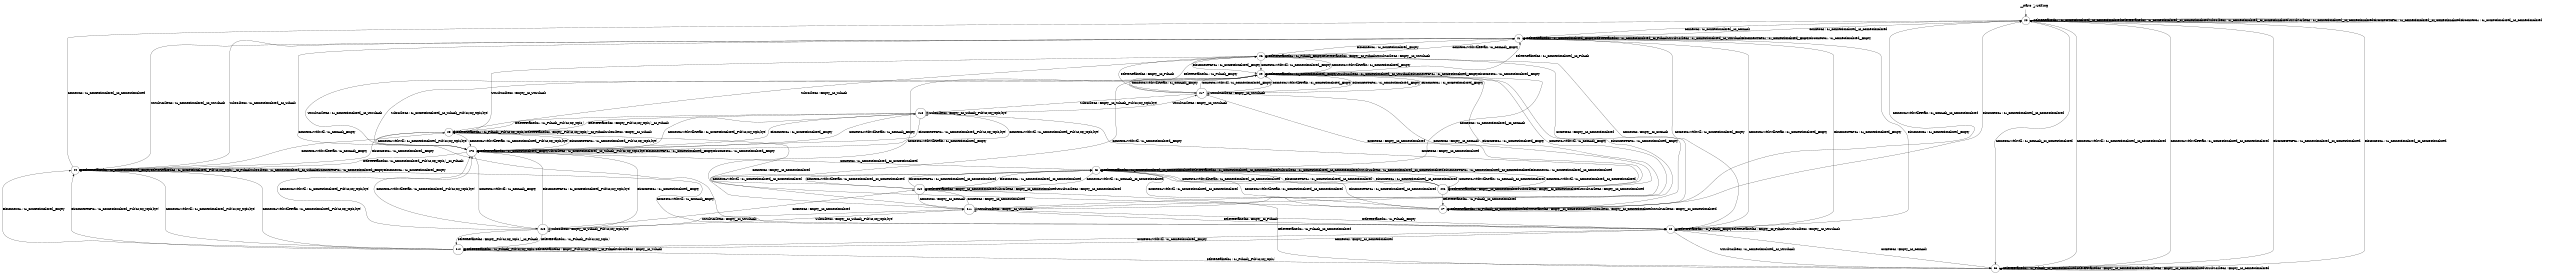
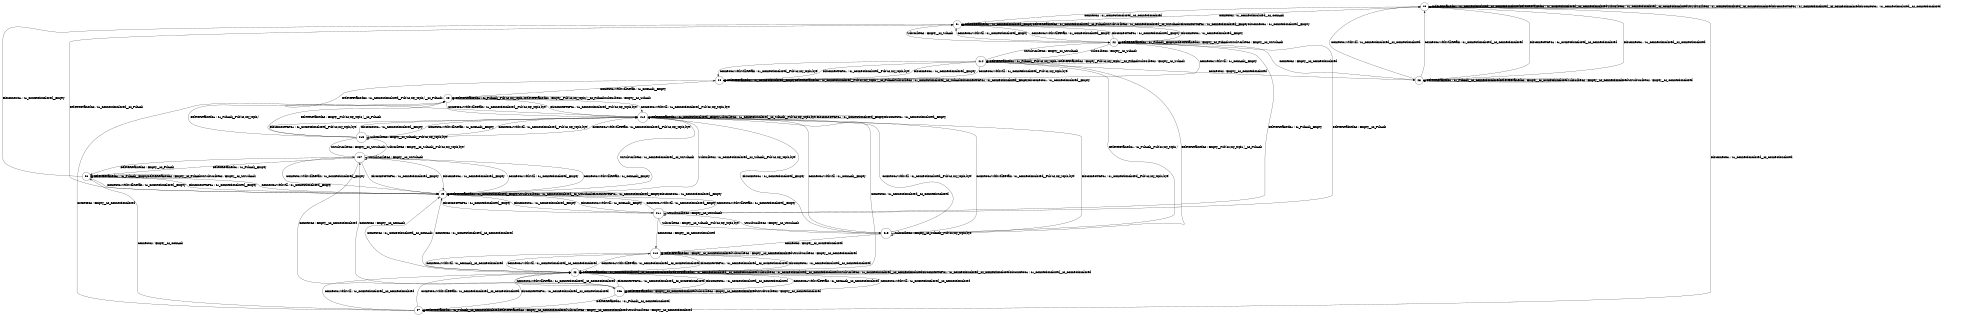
(2026, 6) -> none
(979, 25) -> none
(744, 41) -> none
(744, 41) -> none
(1391, 51) -> none
(830, 62) -> none
(855, 83) -> none
(1202, 93) -> (360, 157)
(1555, 124) -> none
(2031, 128) -> none
(327, 132) -> (930, 34)
(1578, 141) -> (611, 203)
(1858, 149) -> none
(472, 151) -> (643, 117)
(1377, 154) -> none
(269, 165) -> none
(925, 204) -> none
(1172, 239) -> (1114, 51)
(1364, 239) -> (1051, 51)
(1757, 249) -> (1308, 61)
(1834, 249) -> none
(1241, 260) -> (1238, 72)
(1436, 262) -> none
none -> (424, 264)
